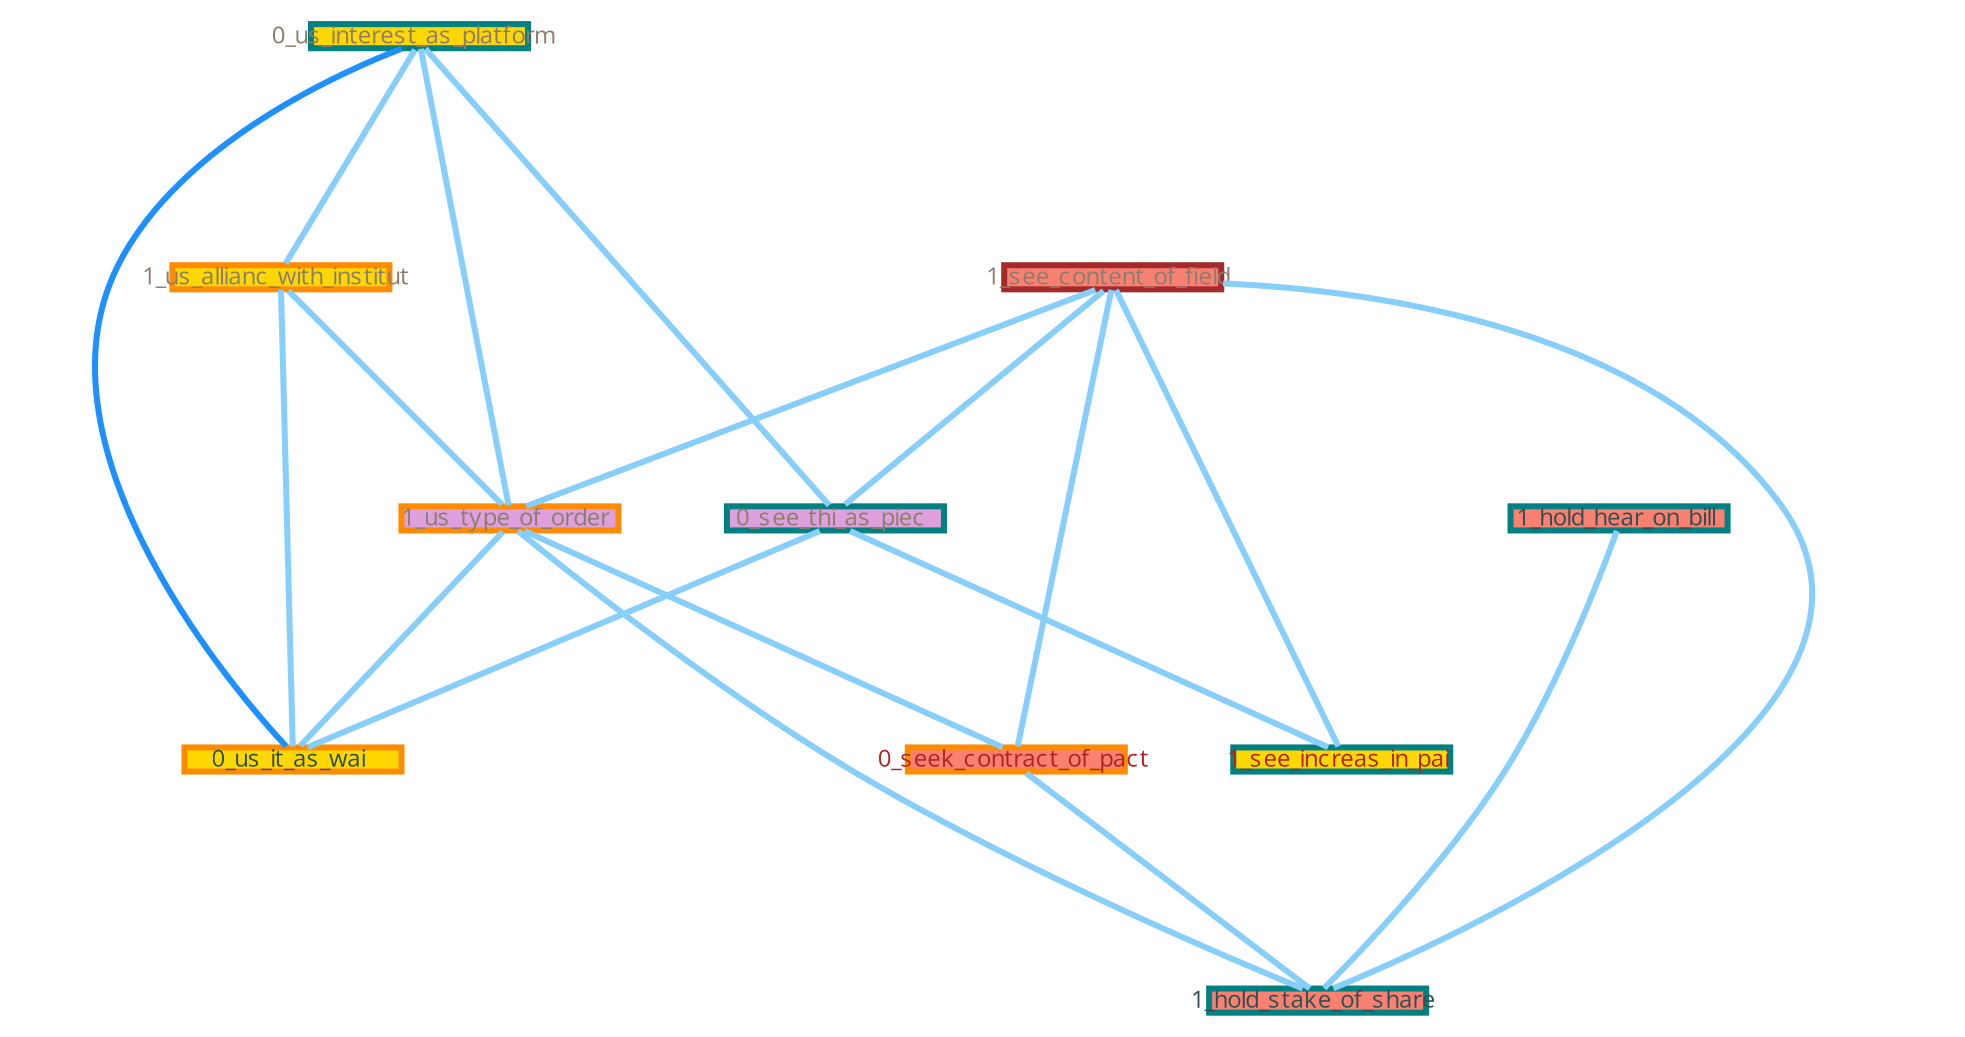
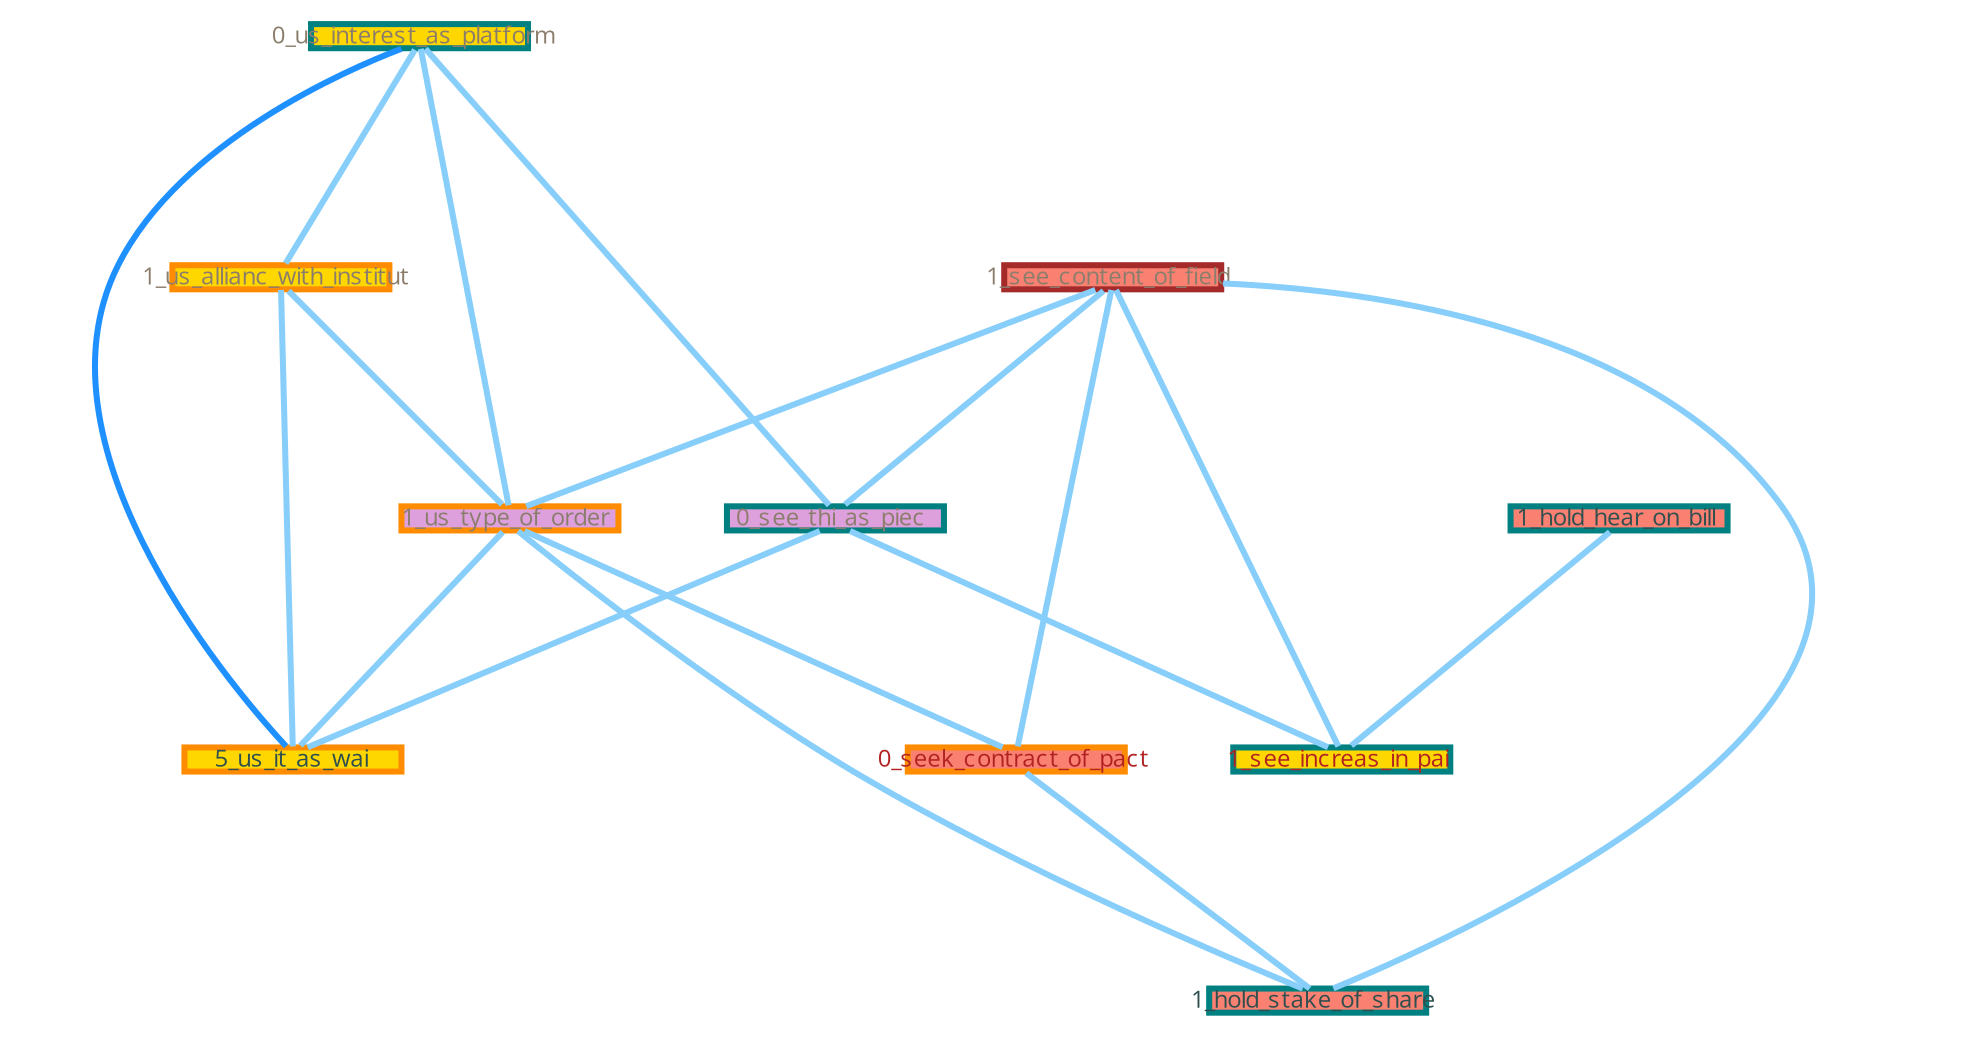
(293, 760) -> (293, 760)
(1500, 778) -> (1481, 639)
